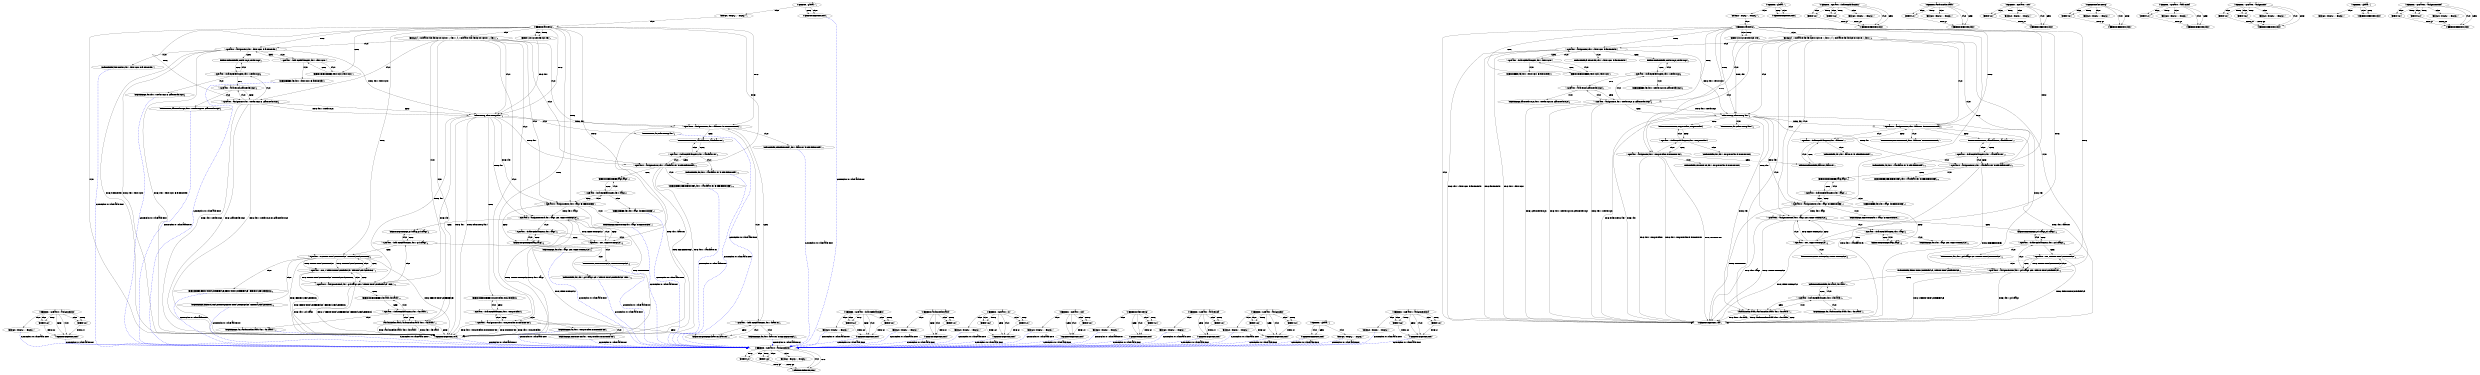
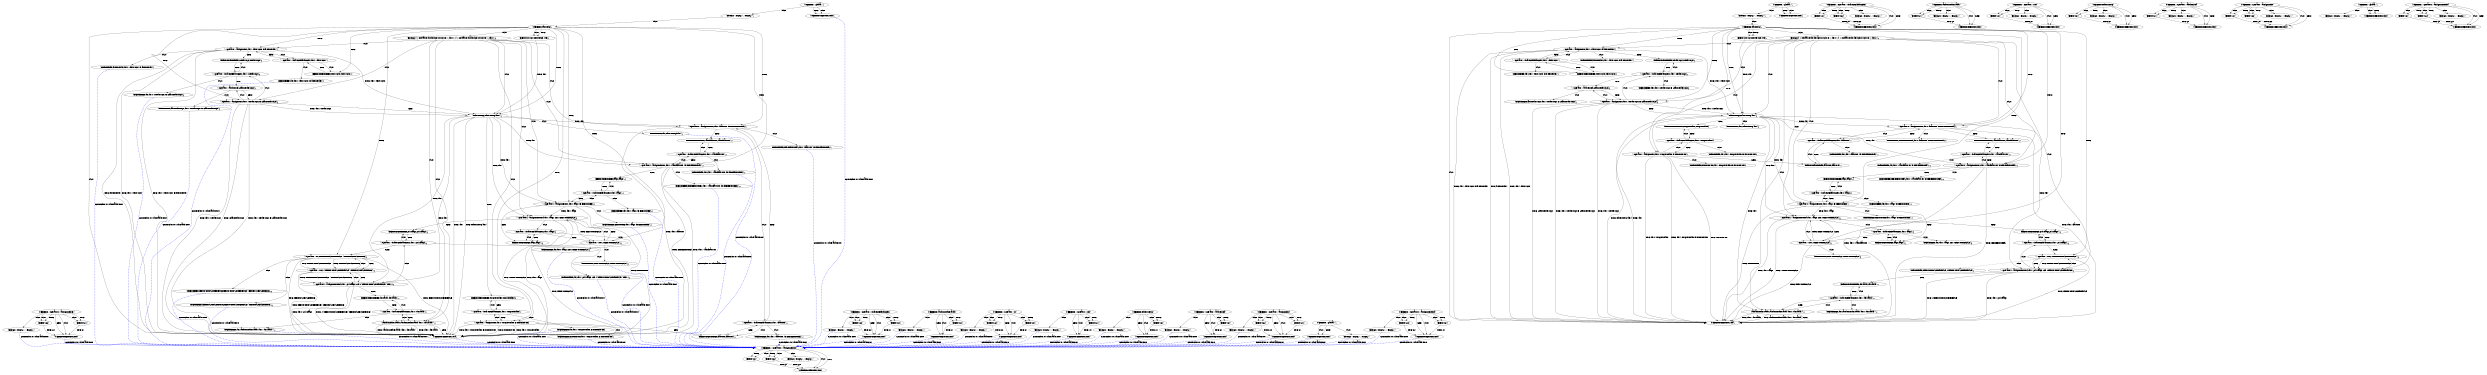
(1971, 257) -> none
